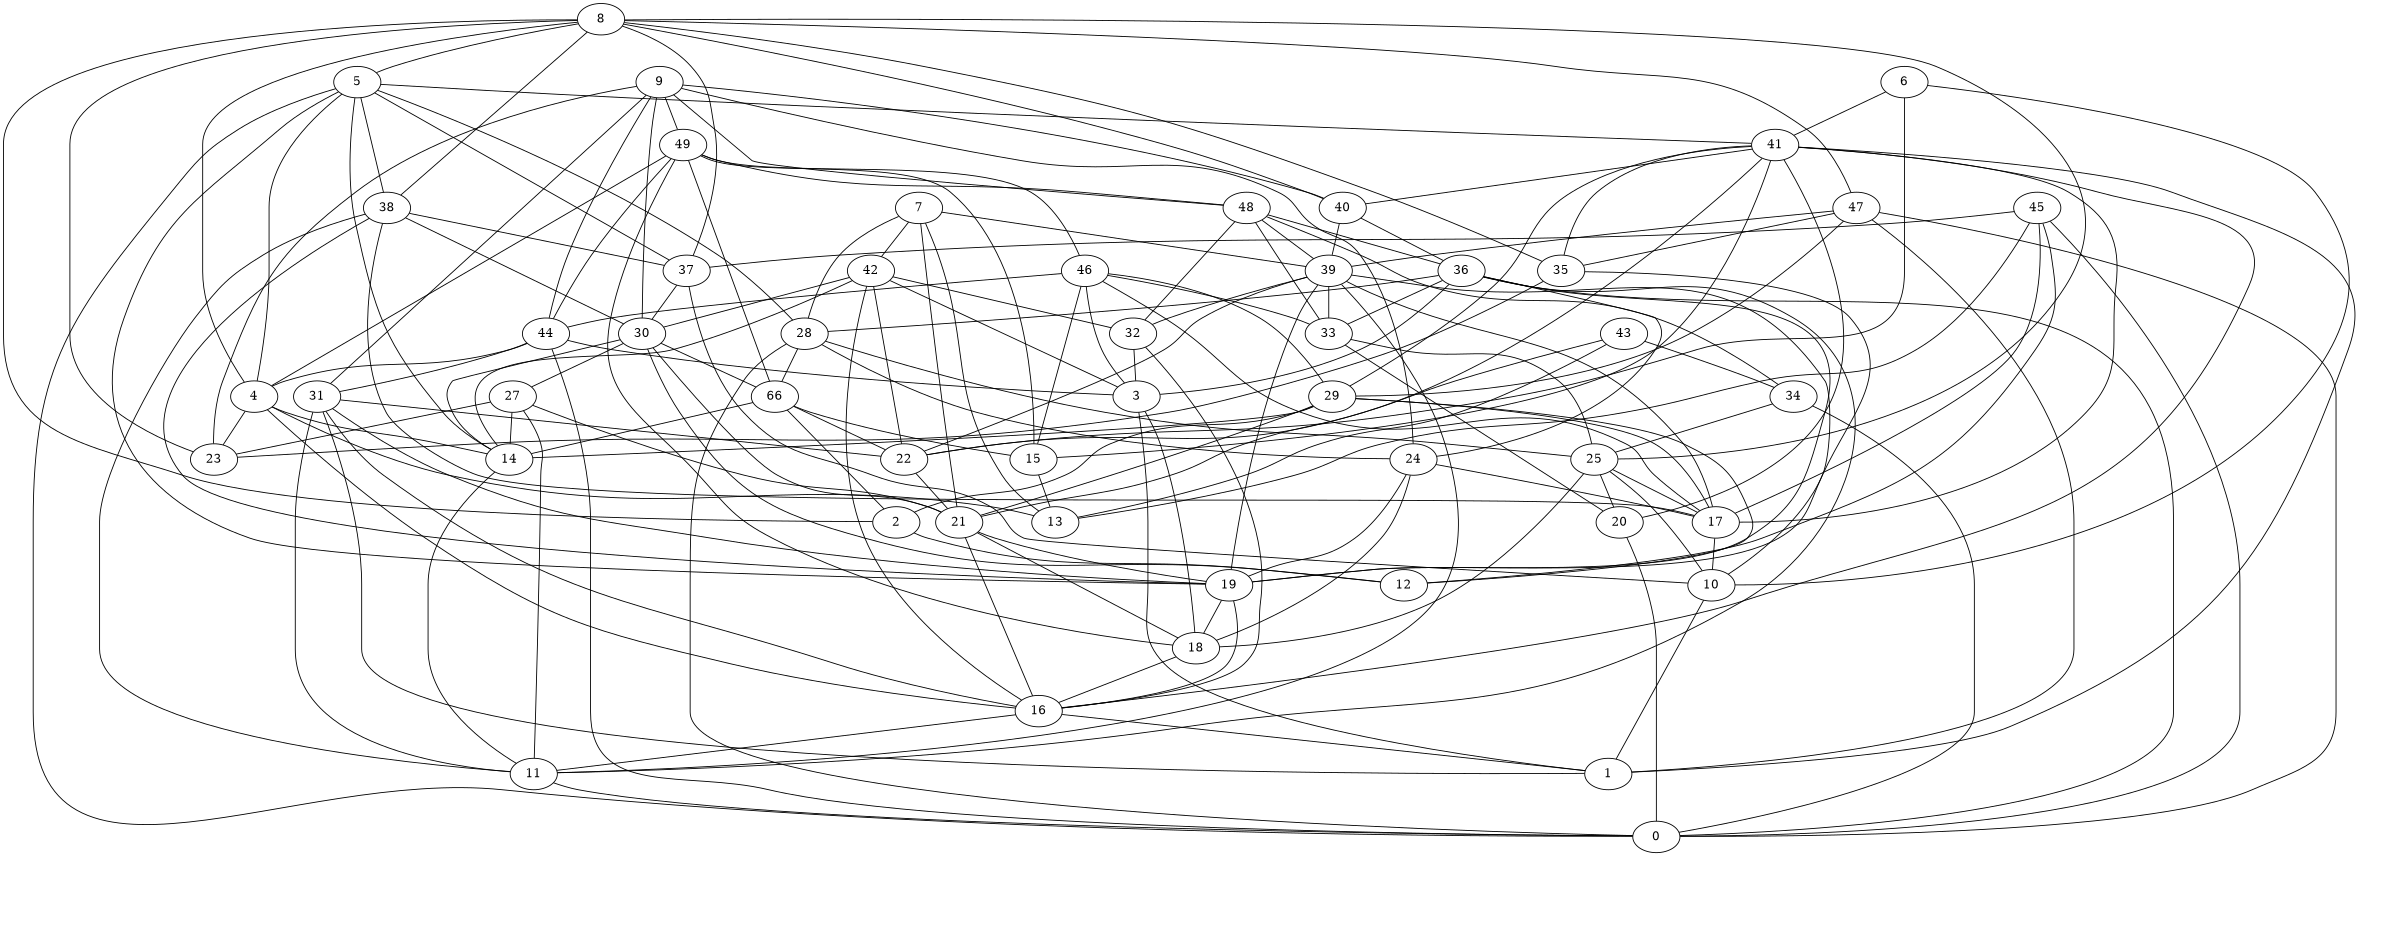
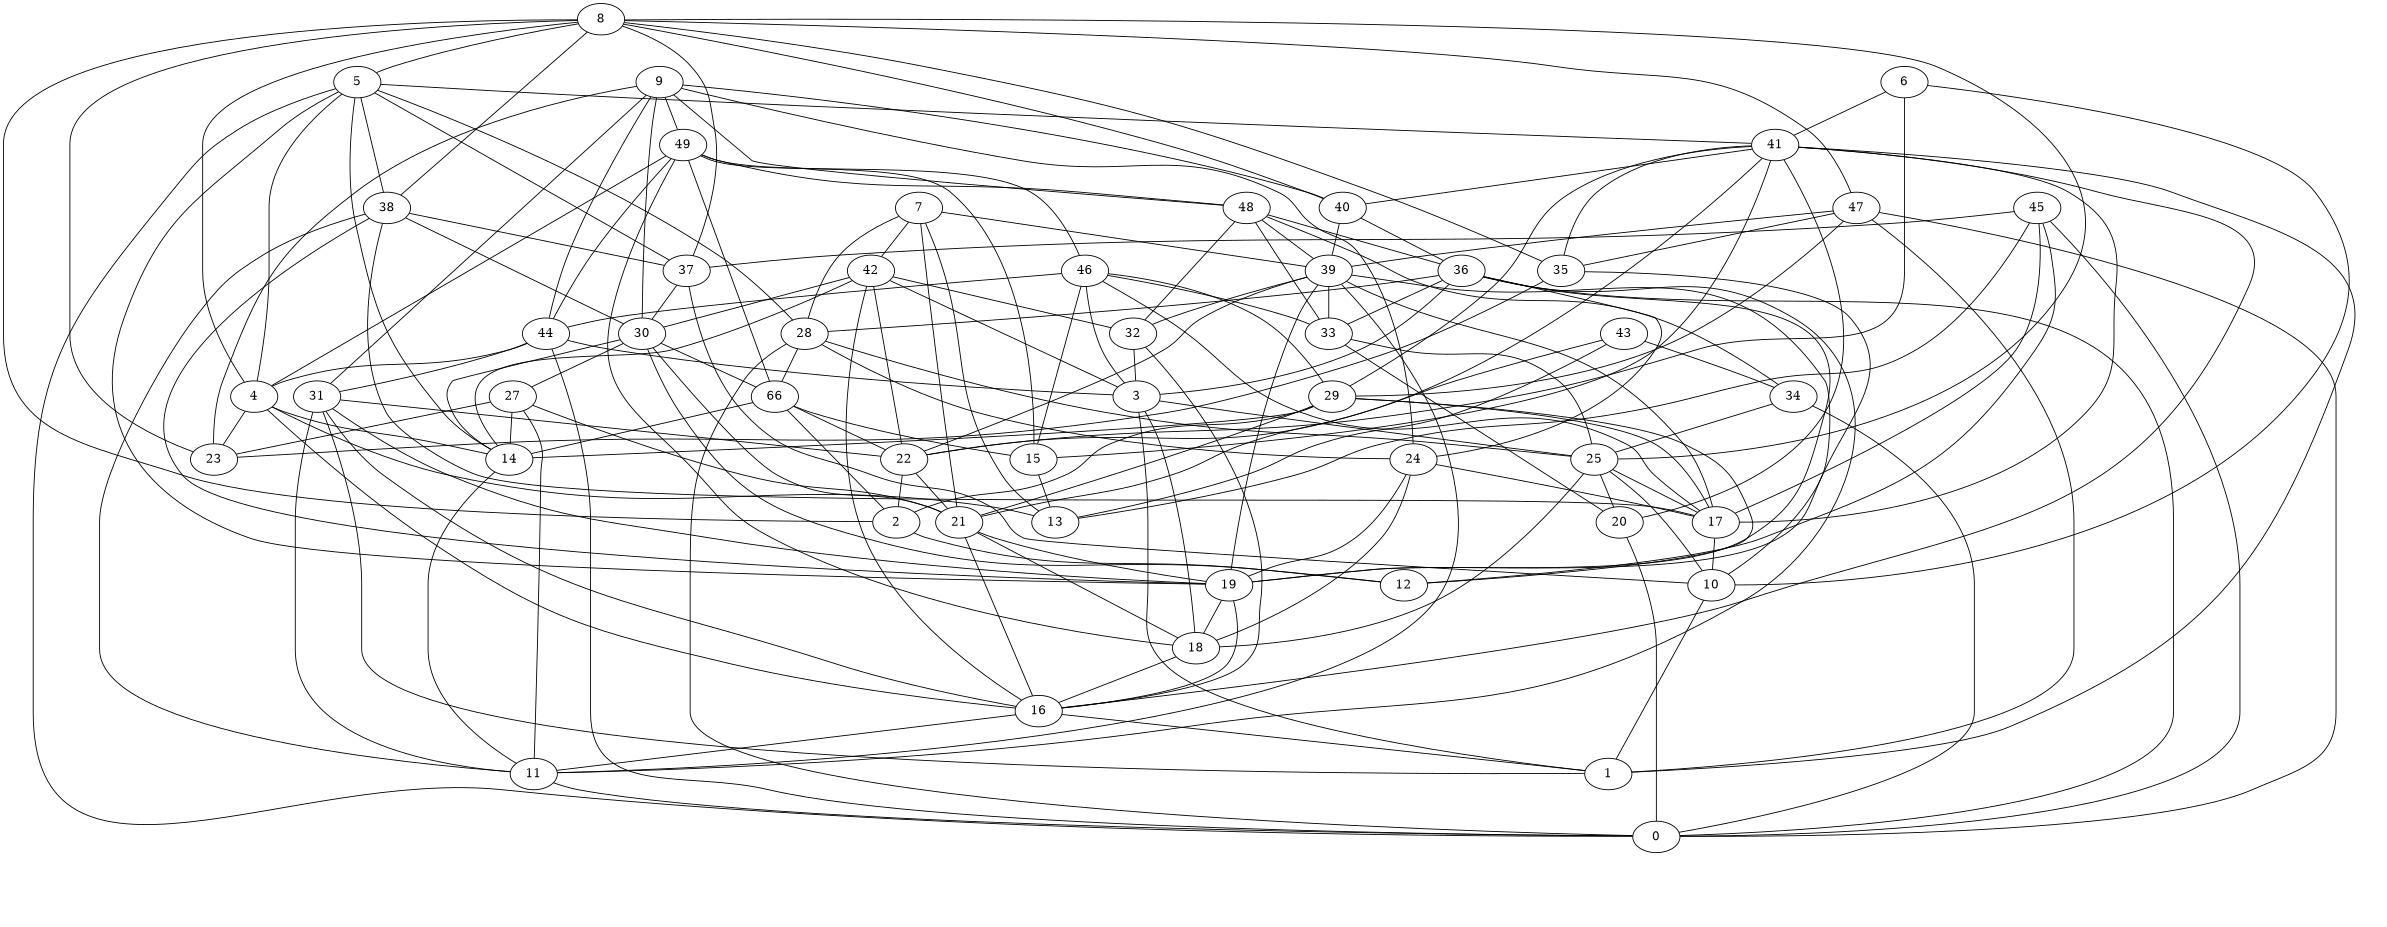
none -> (1293, 420)
none -> (900, 491)
